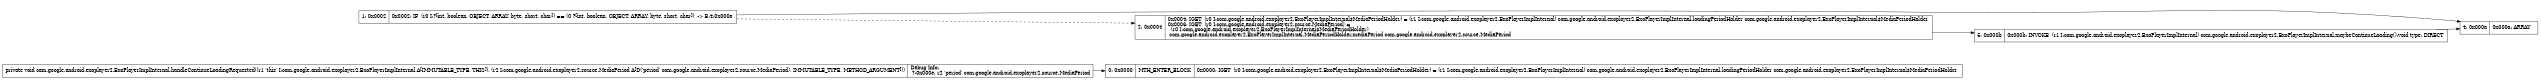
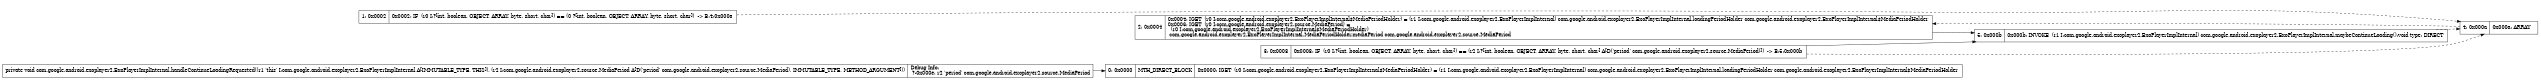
(1597, 11) -> (1597, 11)
(934, 21) -> (2198, 24)
(2446, 29) -> (2446, 29)
none -> (1534, 52)
(1165, 71) -> (1165, 71)
